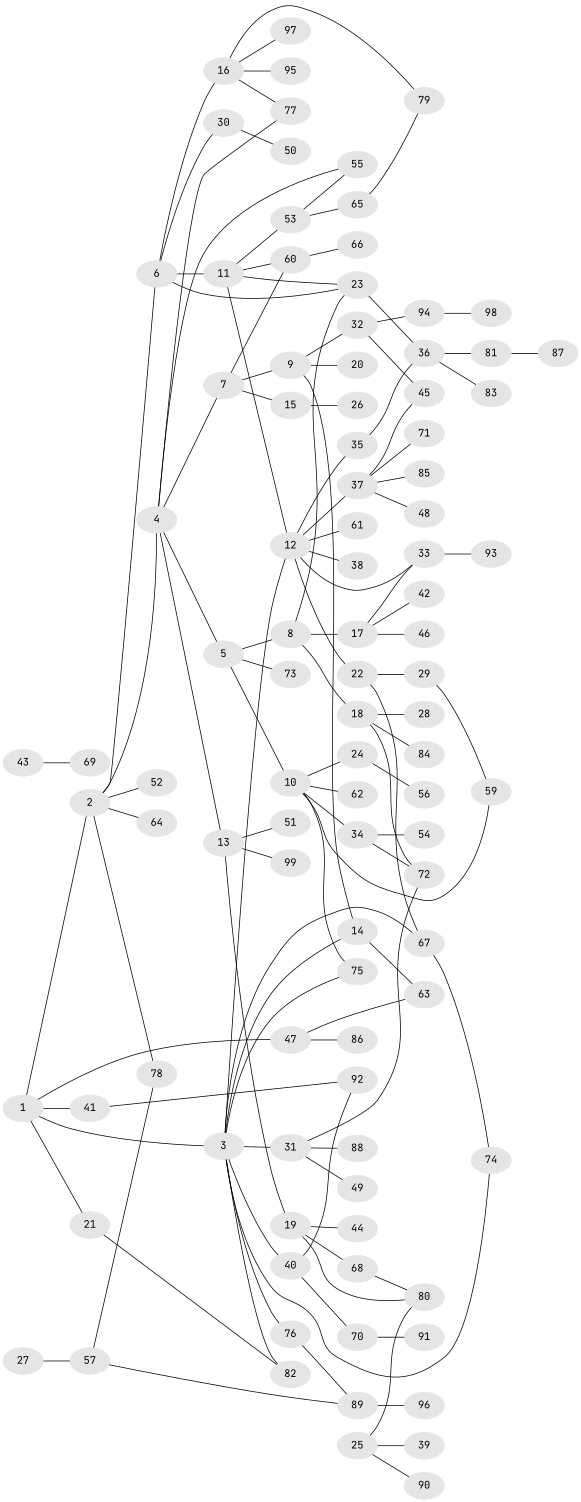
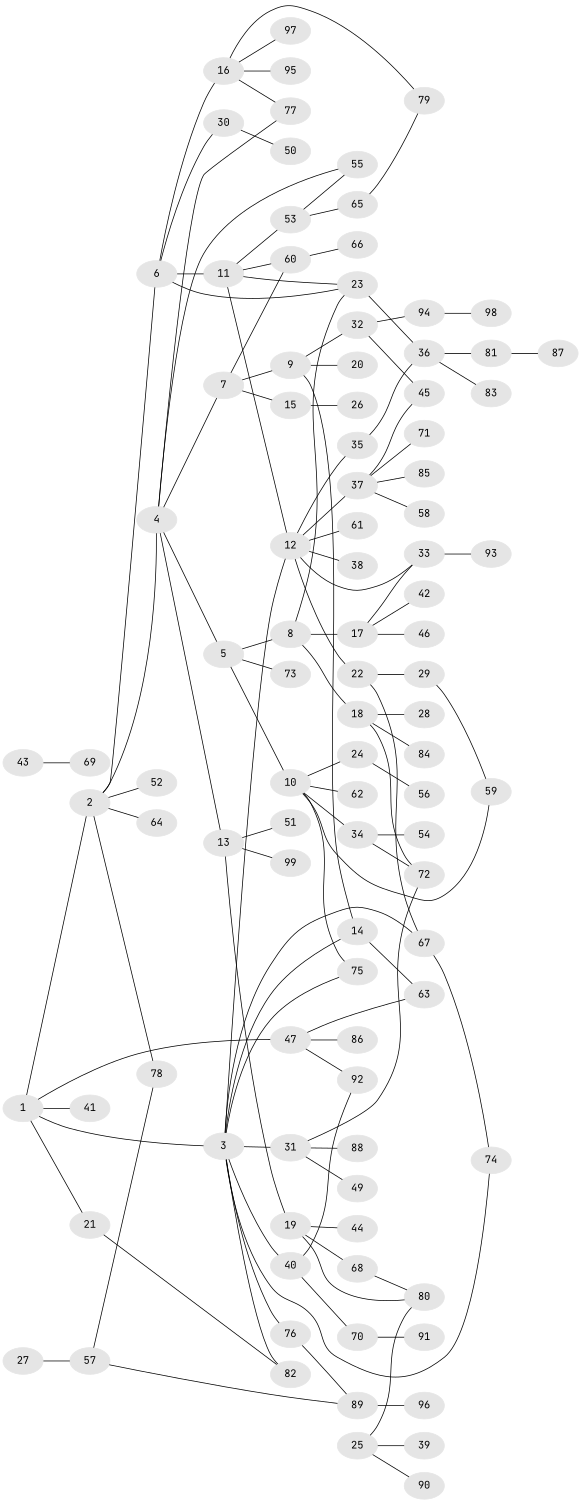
(424, 514) -> (424, 514)
(218, 1095) -> (324, 1060)
